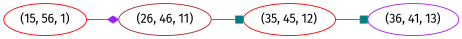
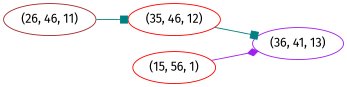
(97, 20) -> (230, 57)
(289, 20) -> (174, 20)
